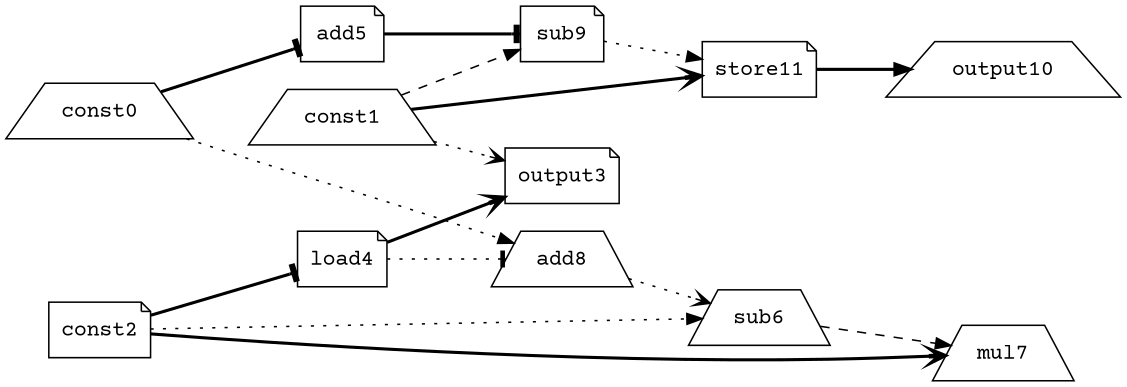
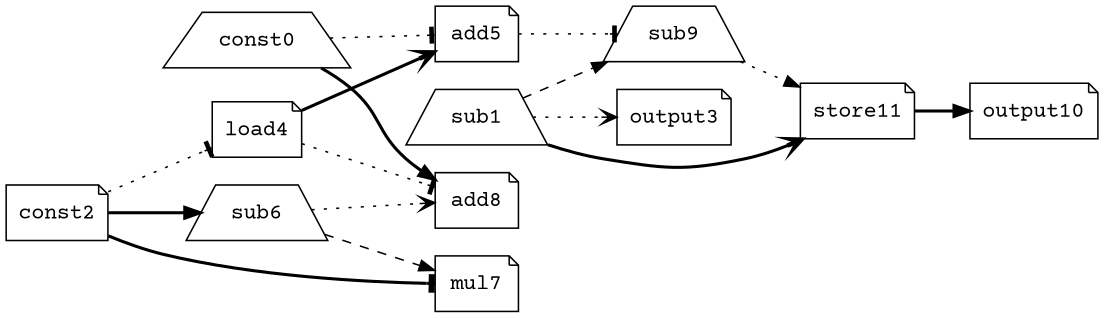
(448, 34) -> (564, 34)
(562, 34) -> (674, 34)
(1003, 69) -> (1034, 111)
(227, 71) -> (379, 37)
(342, 117) -> (477, 117)
(343, 188) -> (375, 116)
(428, 227) -> (361, 84)
(562, 259) -> (477, 200)
(662, 289) -> (365, 207)
(220, 295) -> (156, 171)
(419, 324) -> (146, 213)
(1003, 353) -> (477, 284)
(540, 356) -> (265, 272)
